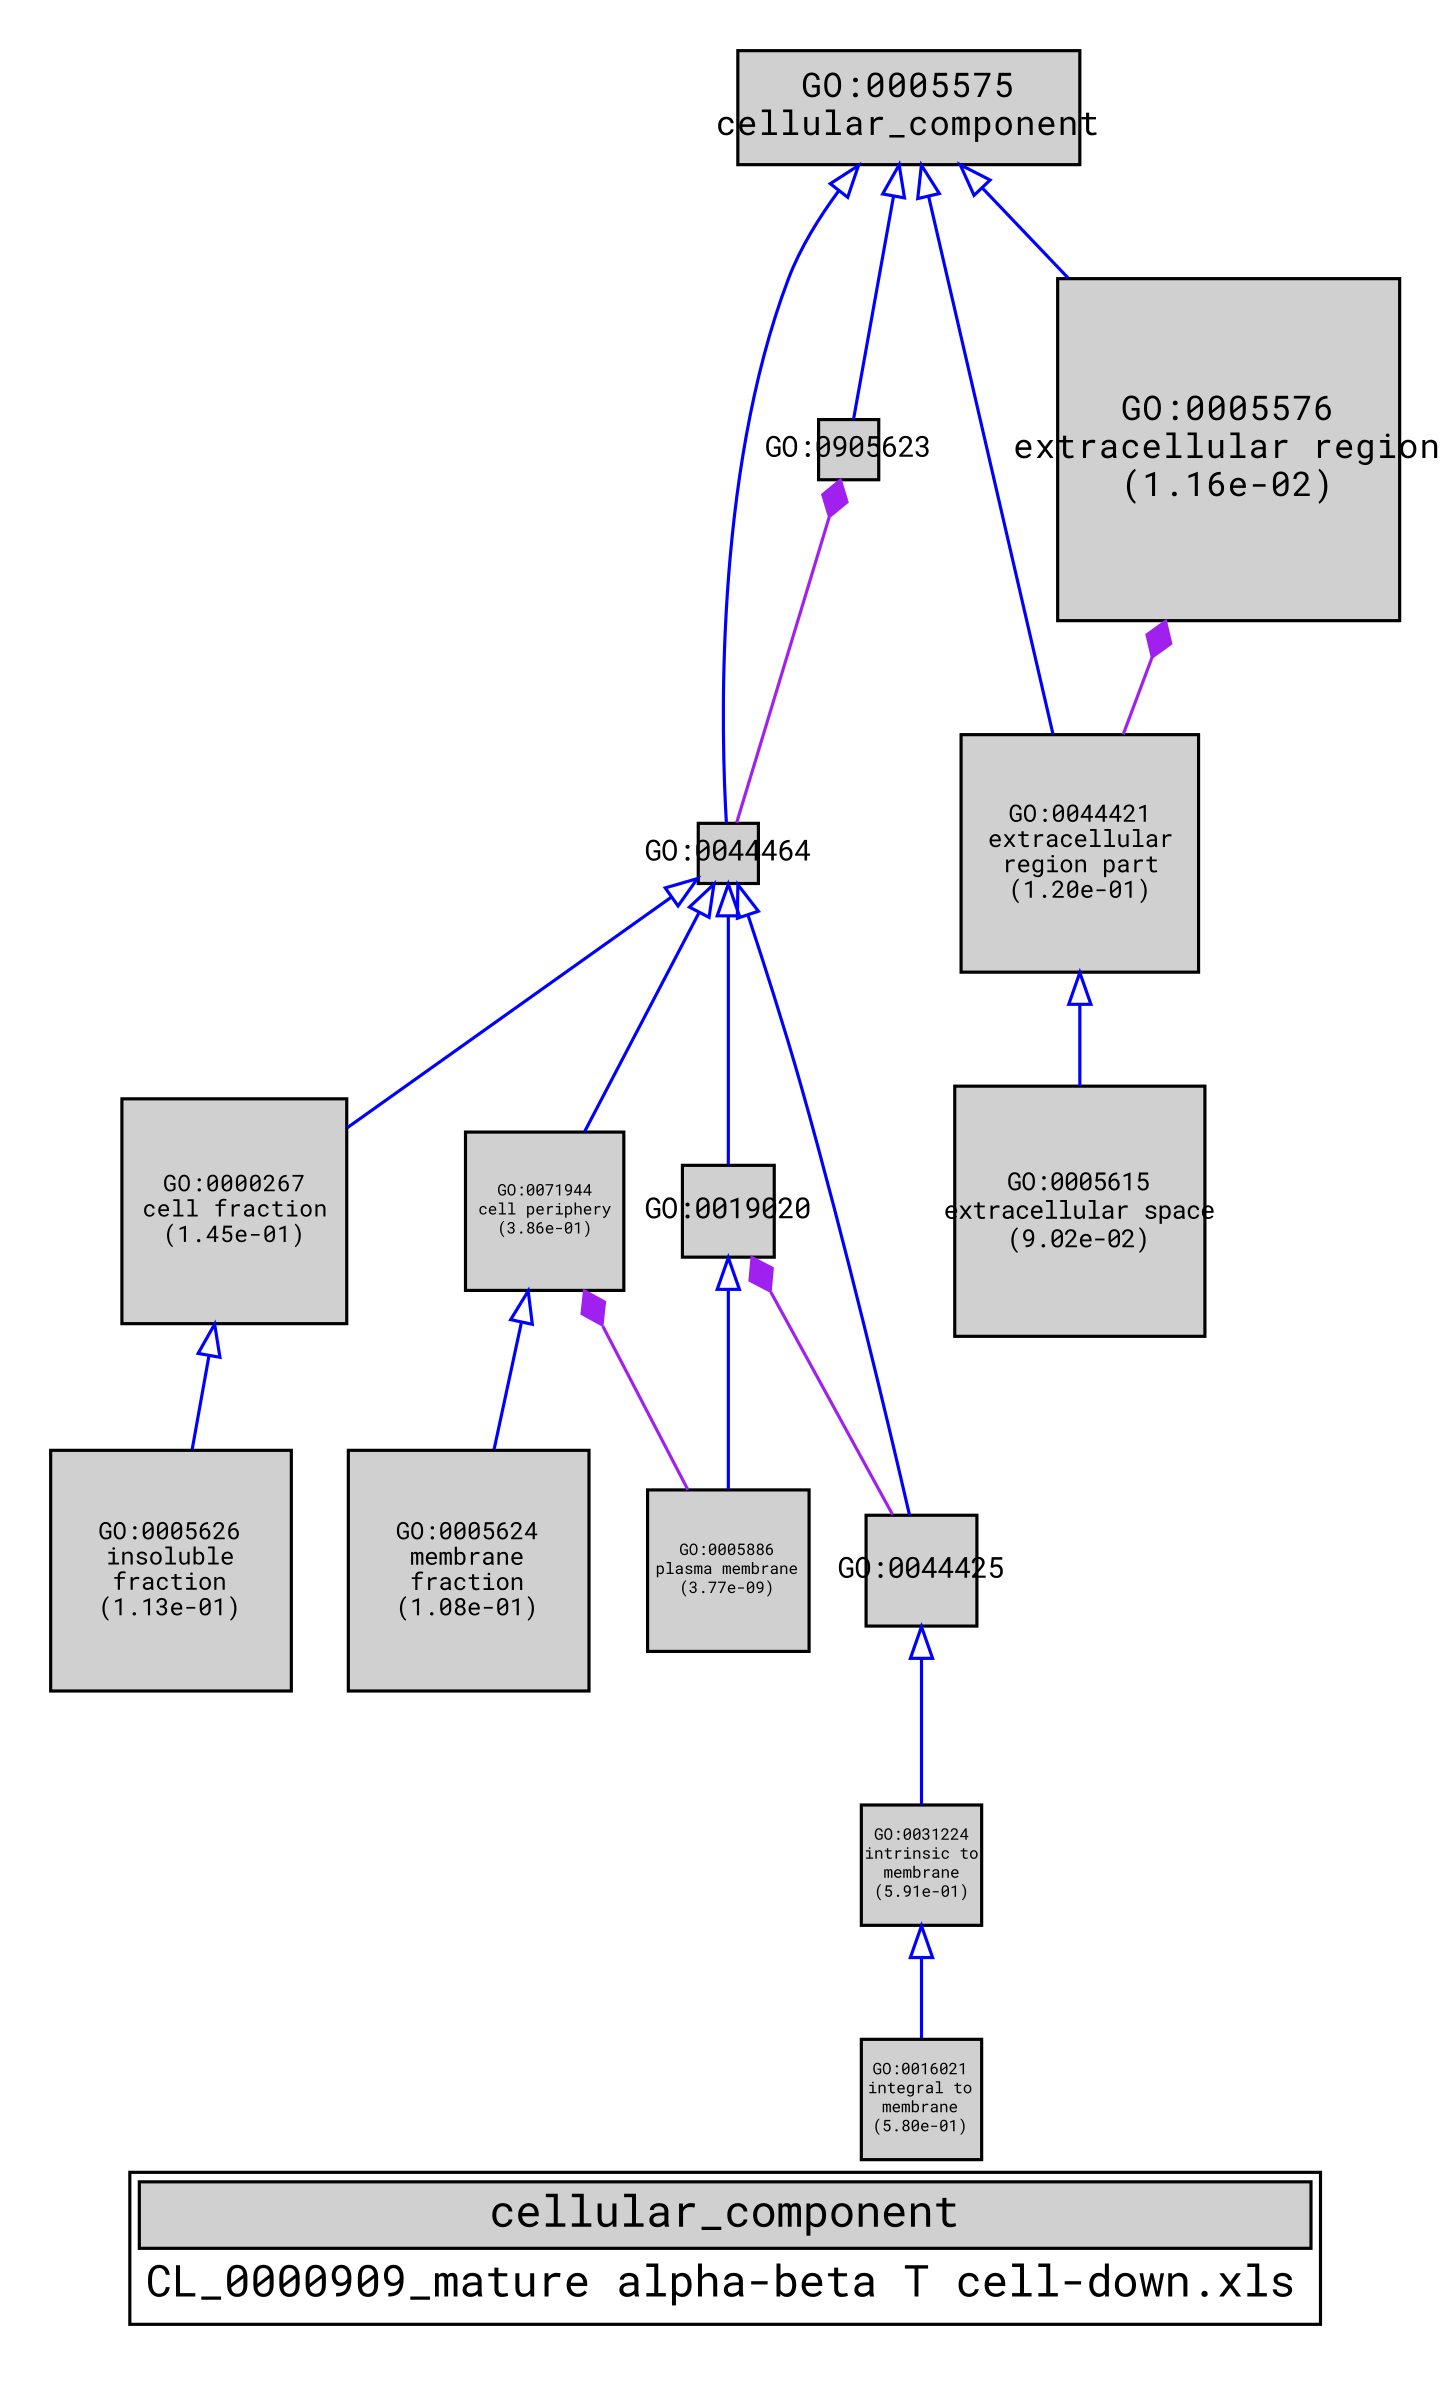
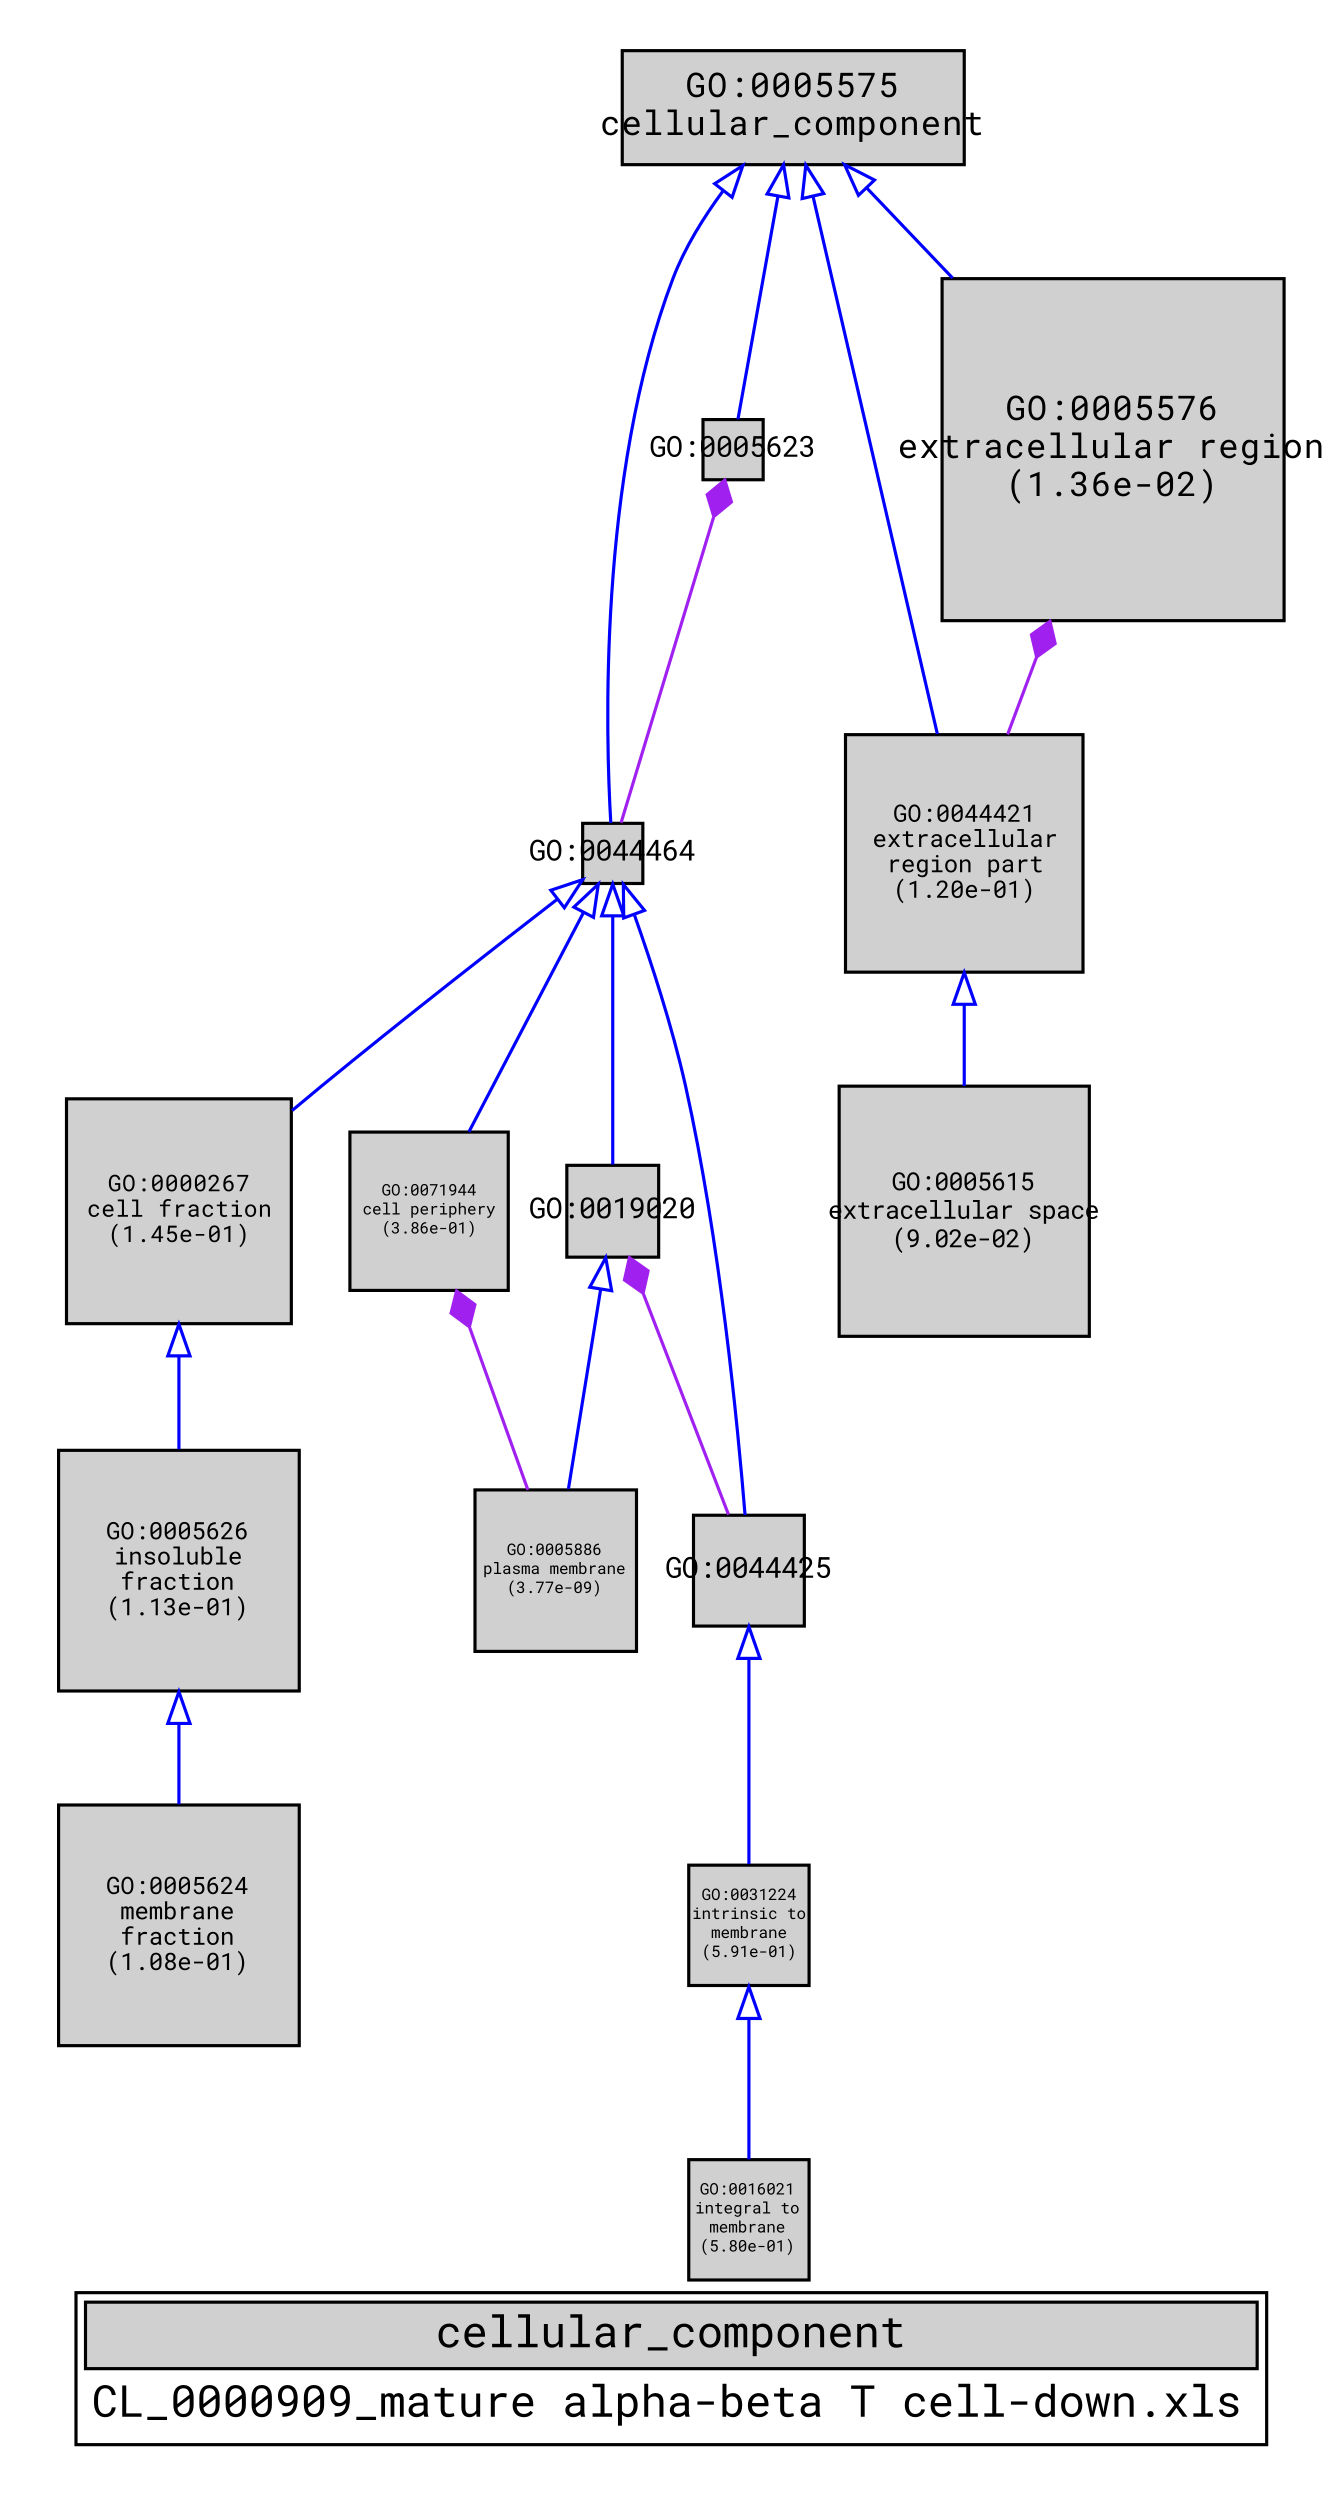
(849, 450) -> (733, 450)
(1229, 486) -> (1113, 486)
(508, 1386) -> (179, 1764)
